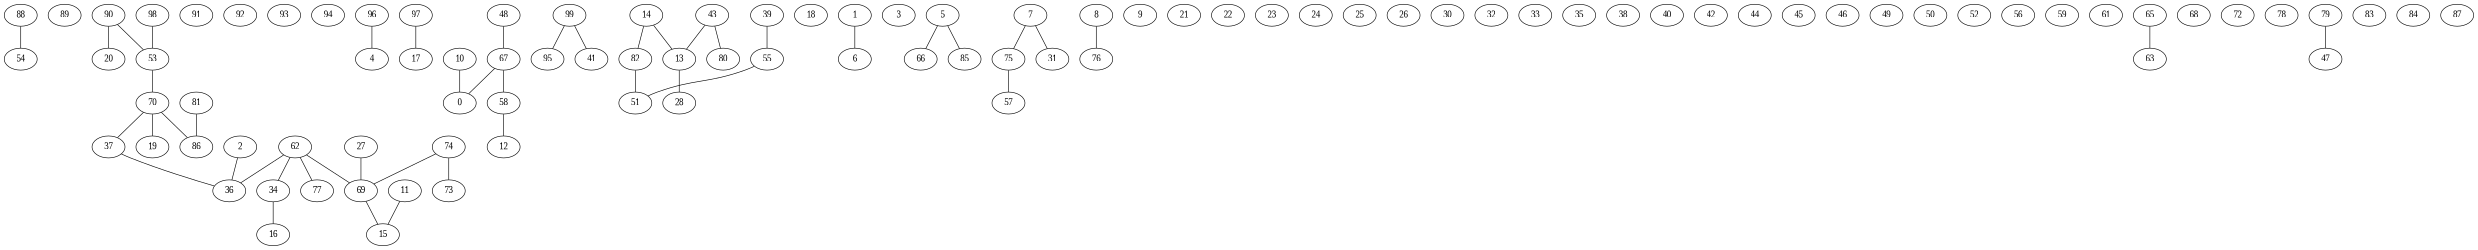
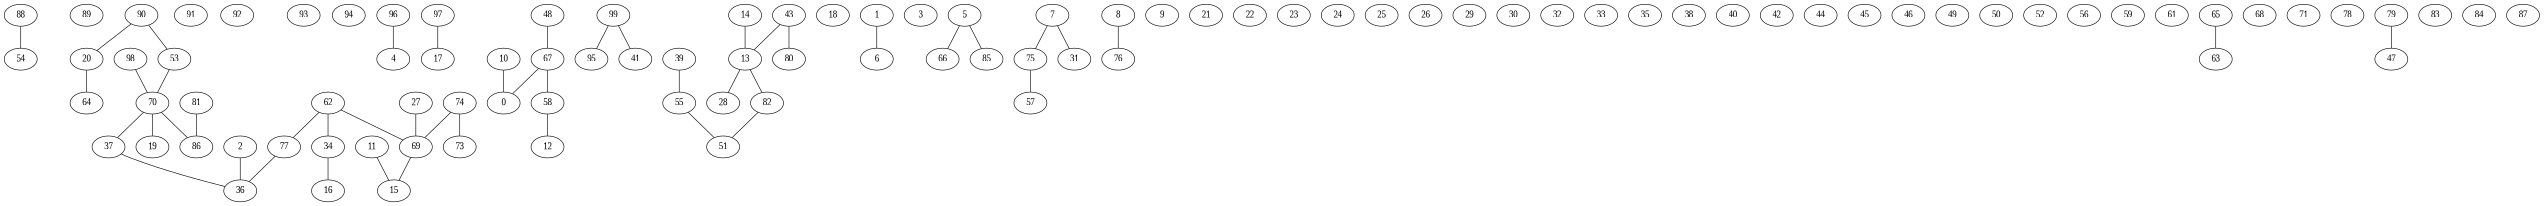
none -> (1469, 15)
(2238, 15) -> (2304, 15)
(152, 37) -> (141, 81)
(641, 37) -> (756, 81)
none -> (87, 103)
(262, 169) -> (262, 169)
